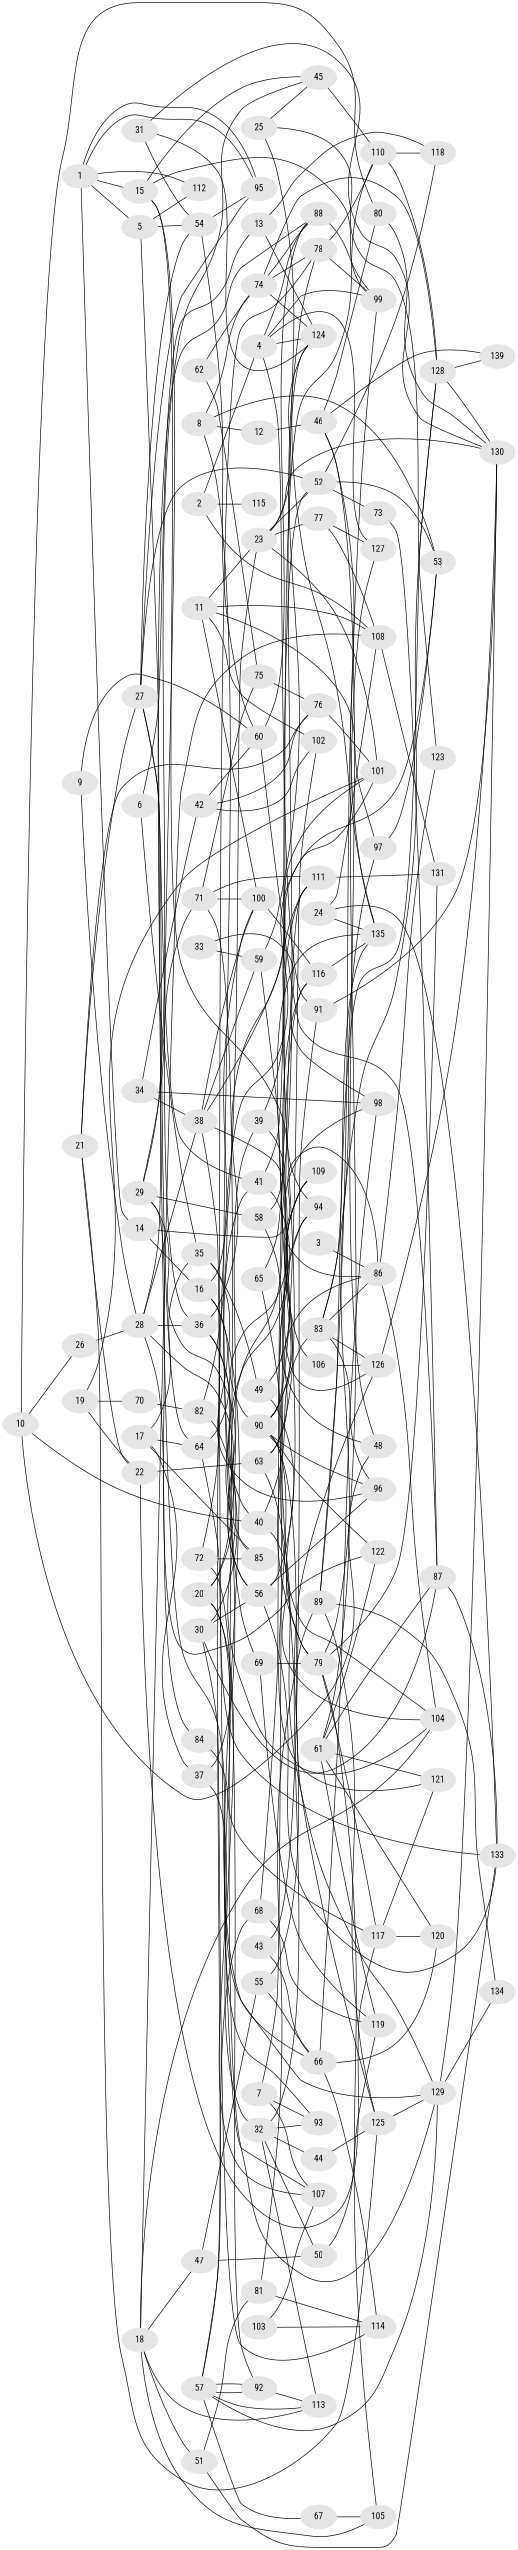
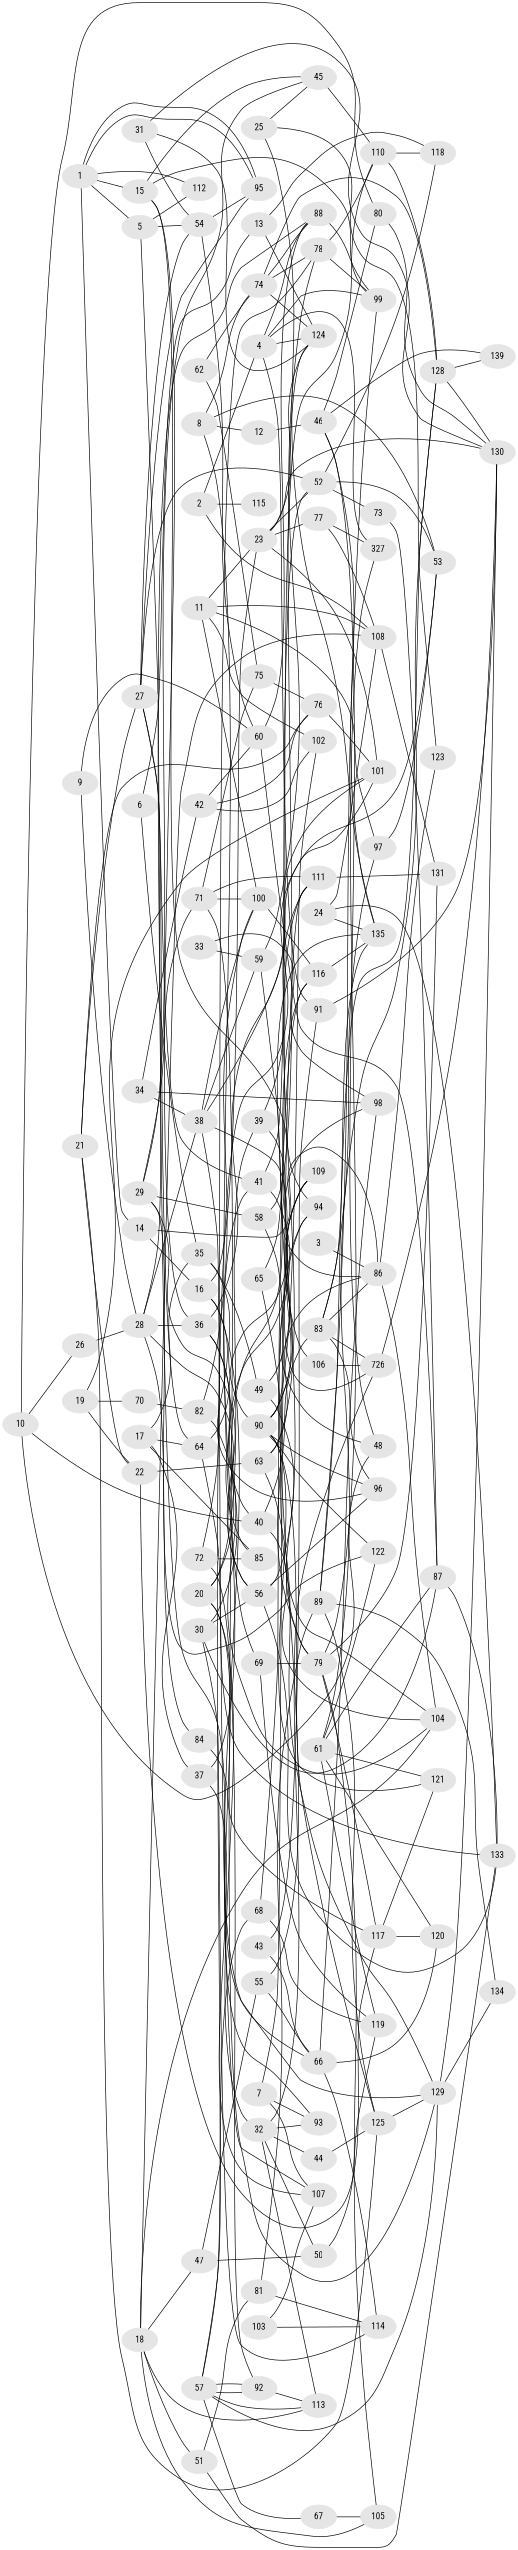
(378, 549) -> (378, 549)
(378, 1365) -> (378, 1365)
